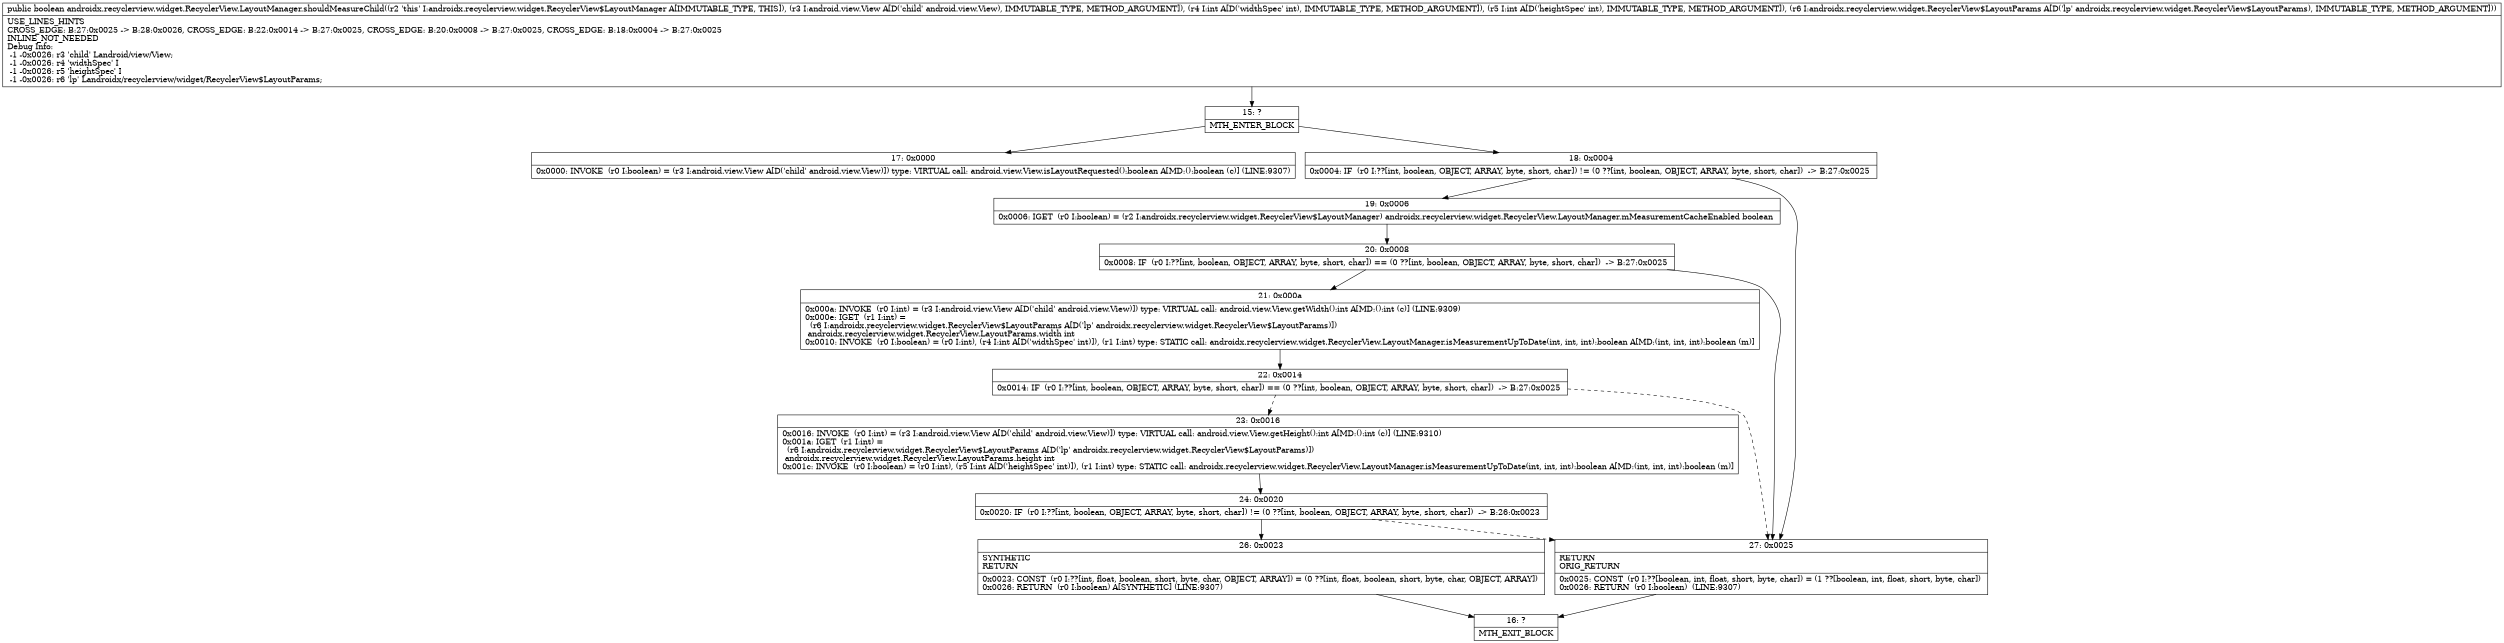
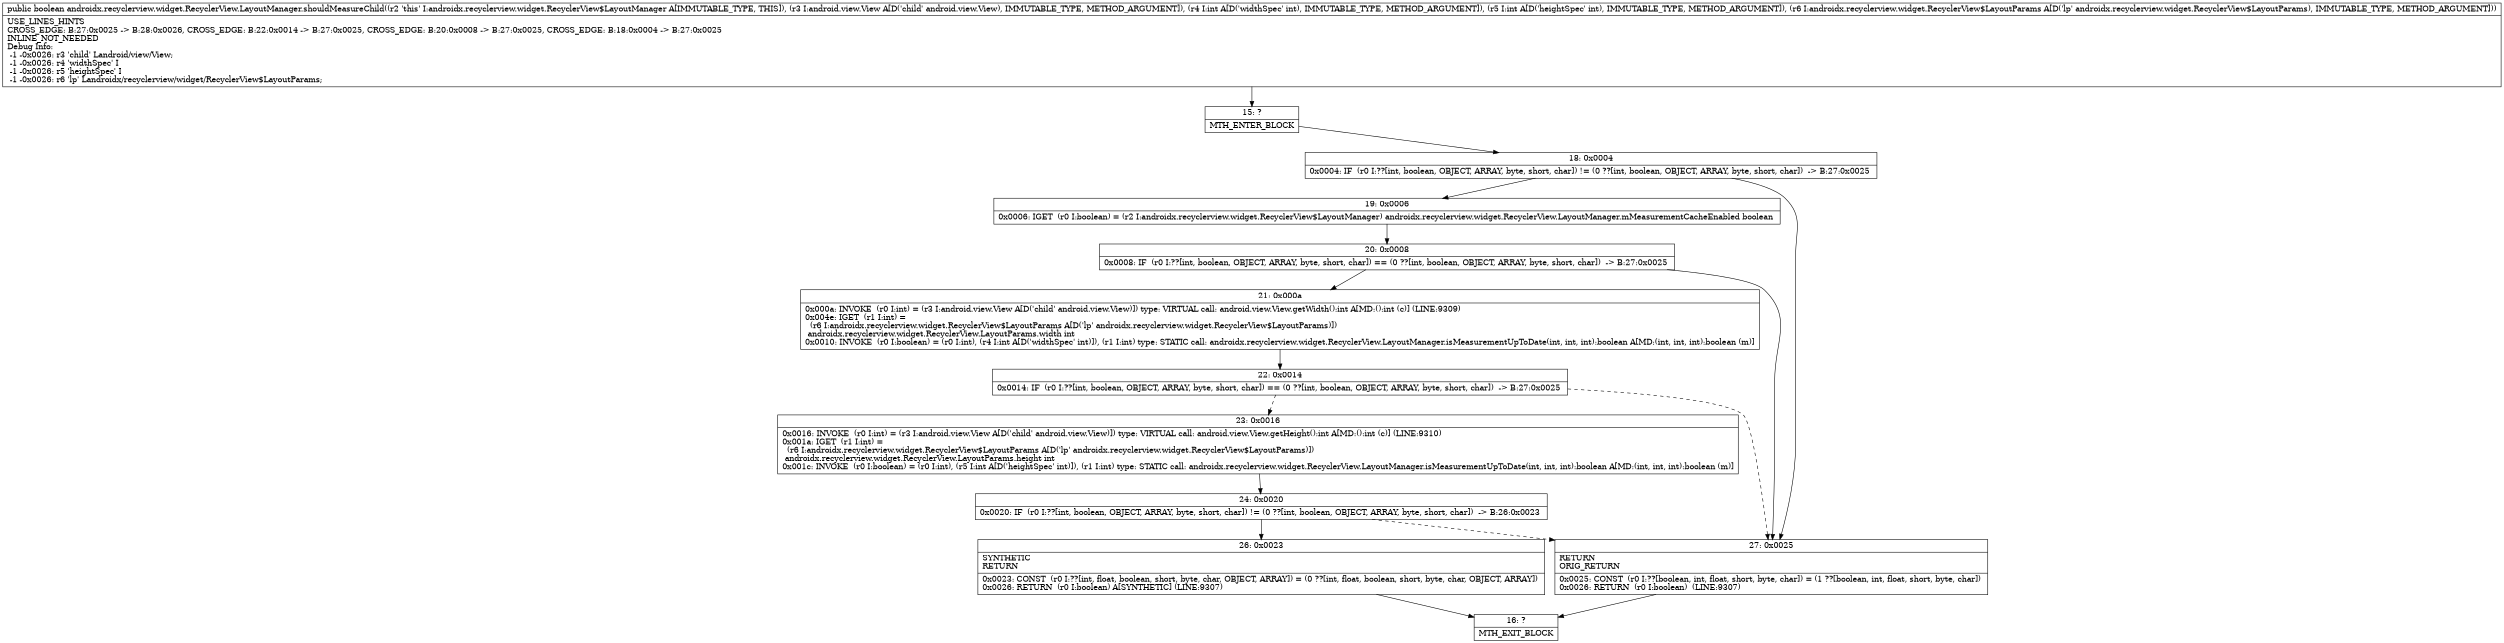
(913, 165) -> none
(857, 318) -> (857, 318)
